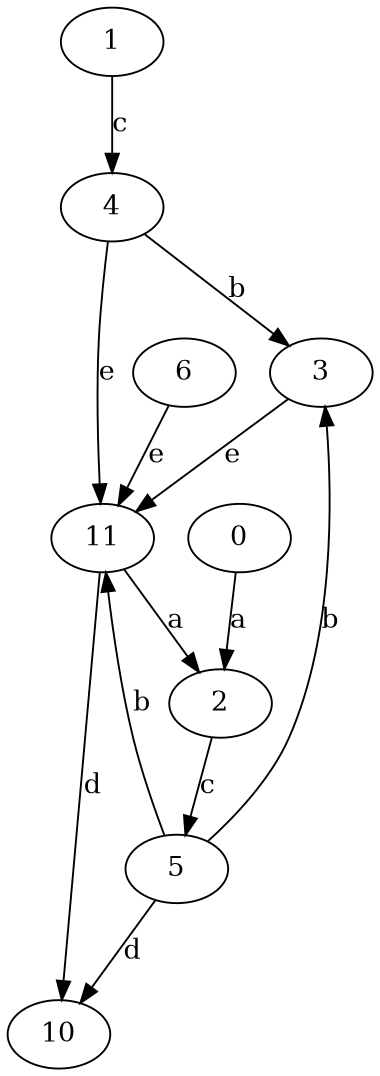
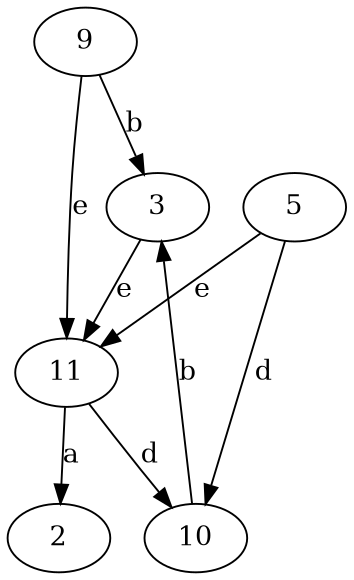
(112, 42) -> none
(112, 207) -> (86, 42)
(184, 373) -> none
(240, 538) -> none
(316, 650) -> (178, 382)
(143, 704) -> (202, 290)
(201, 777) -> none
